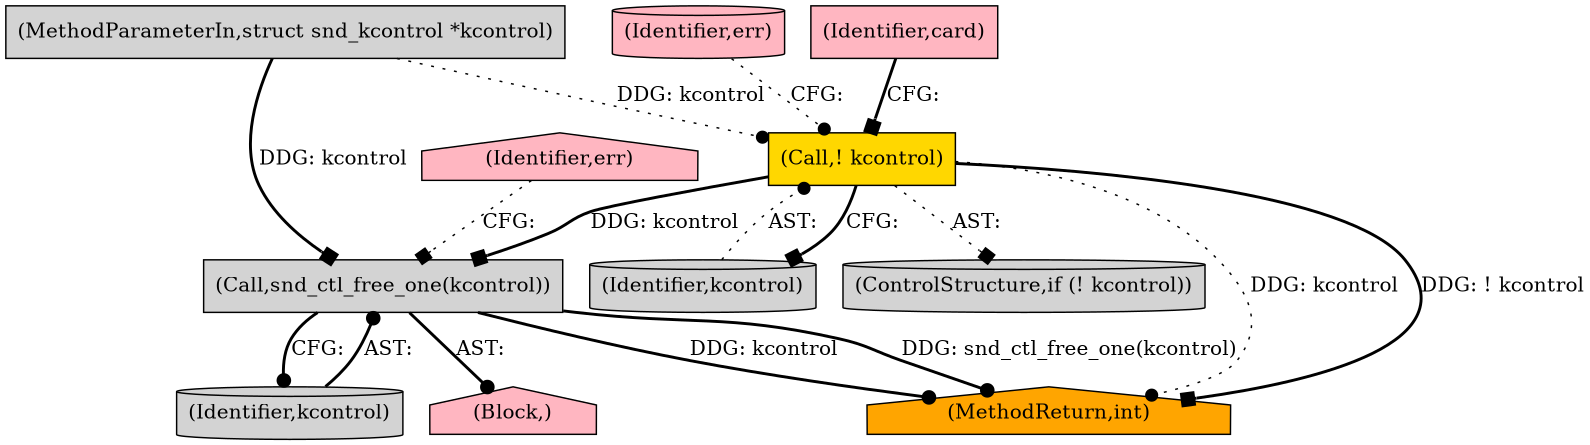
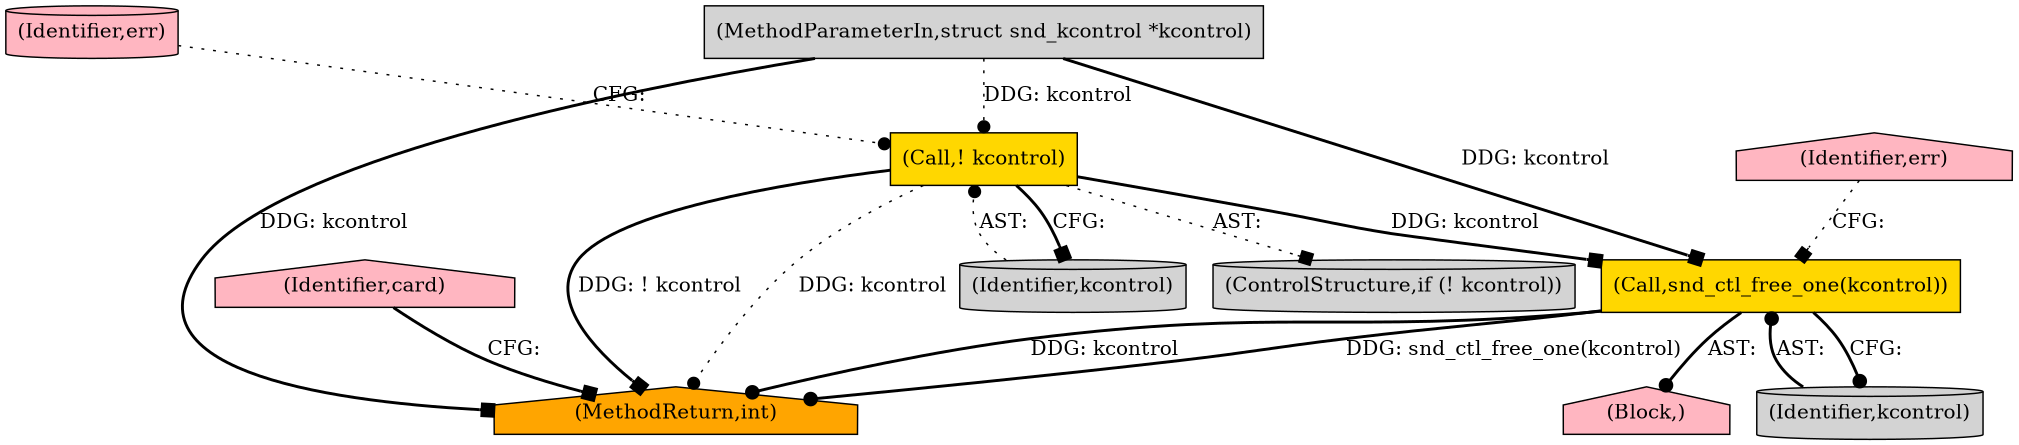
(904, 32) -> (365, 286)
(886, 89) -> (483, 359)
none -> (314, 186)
(383, 286) -> (1781, 286)
